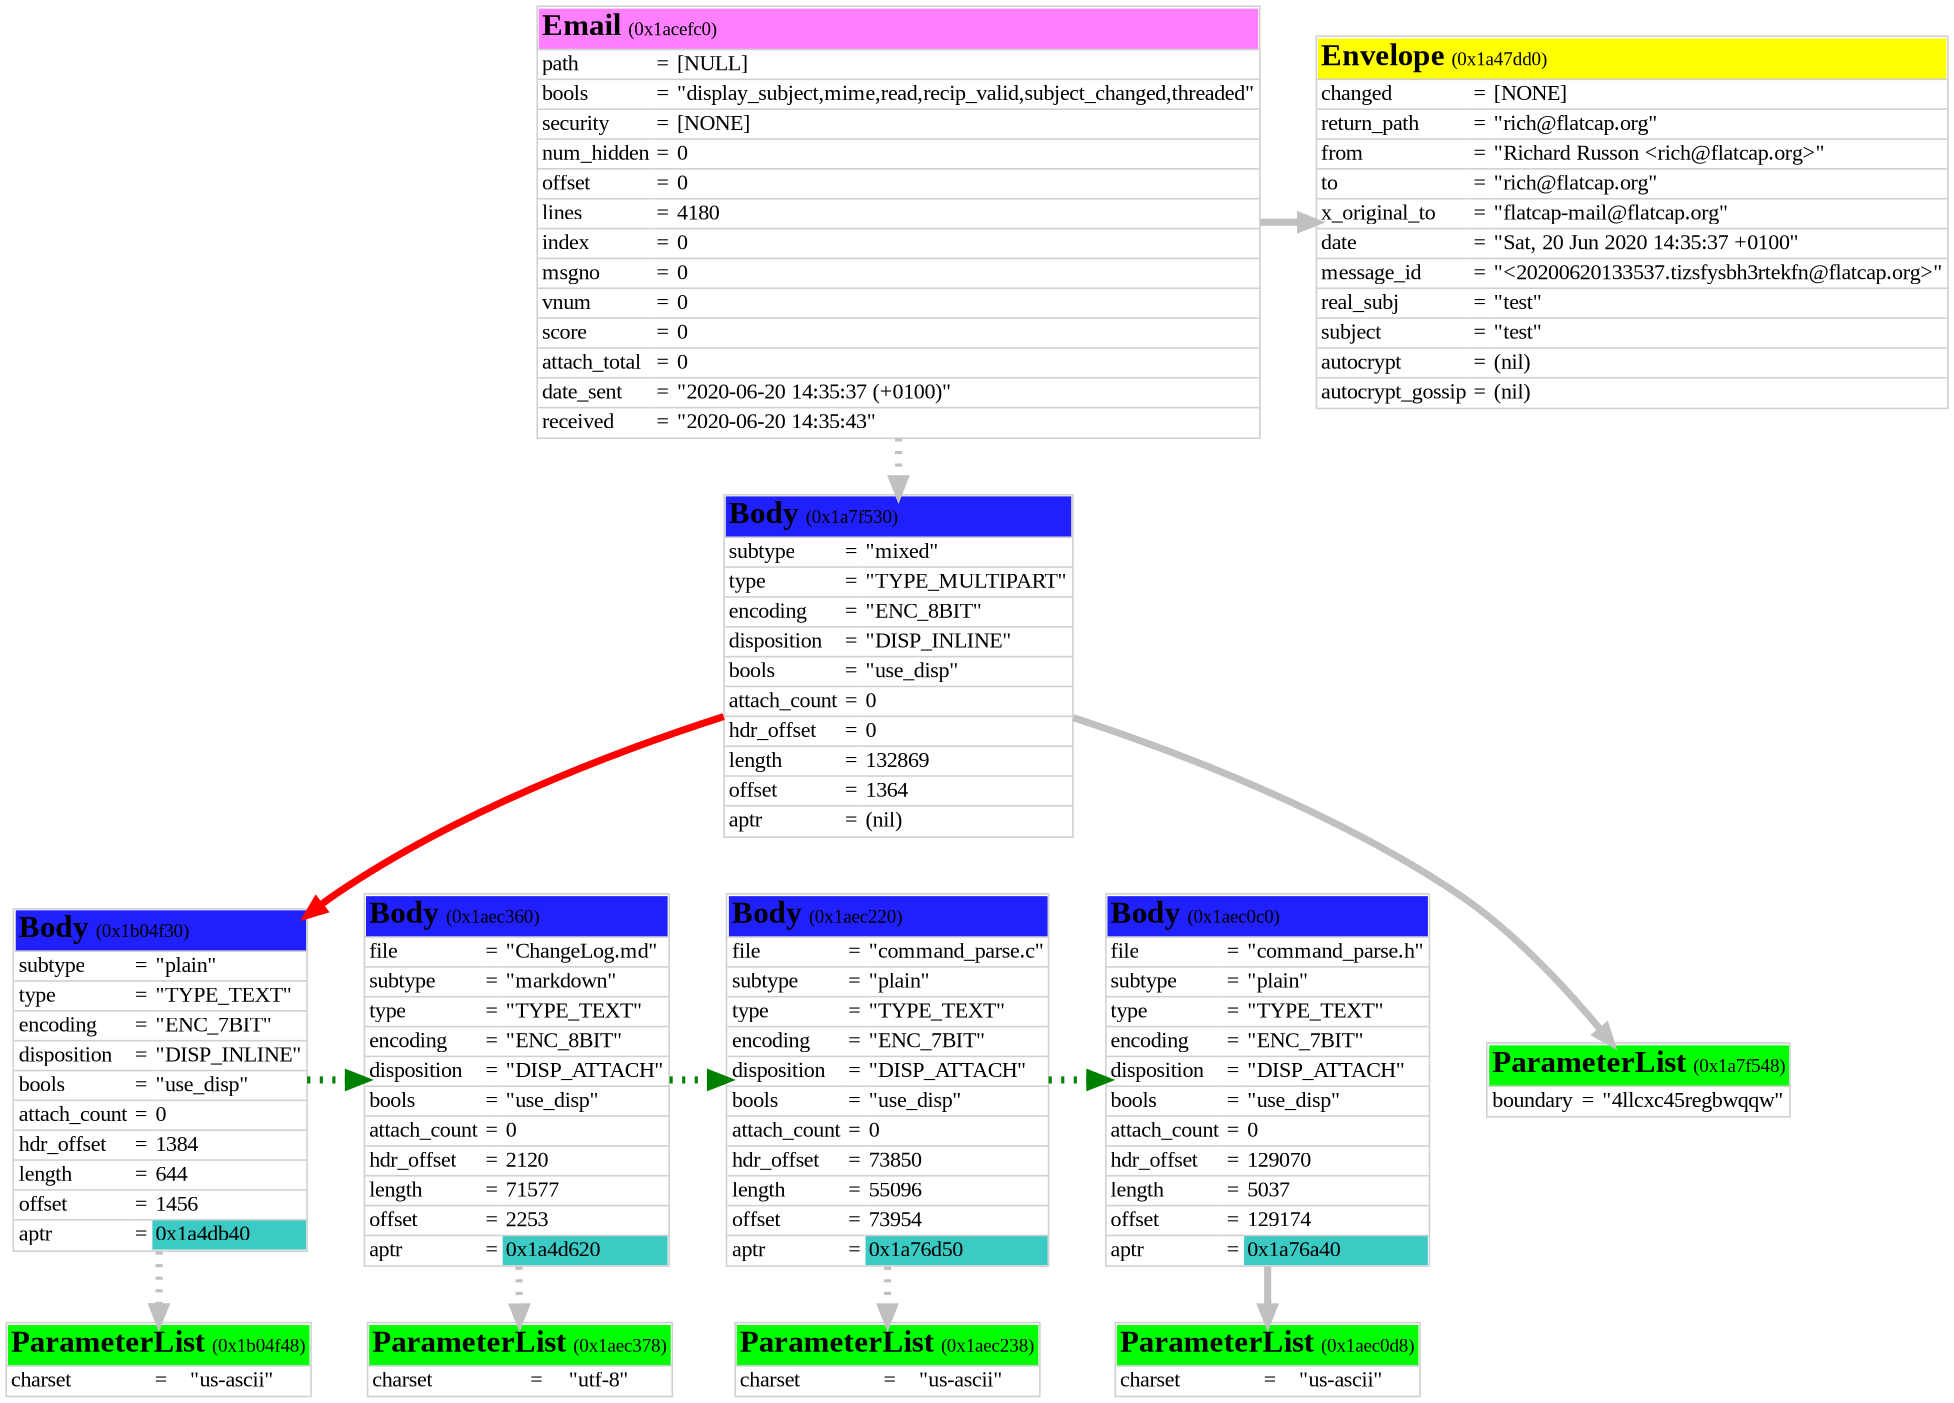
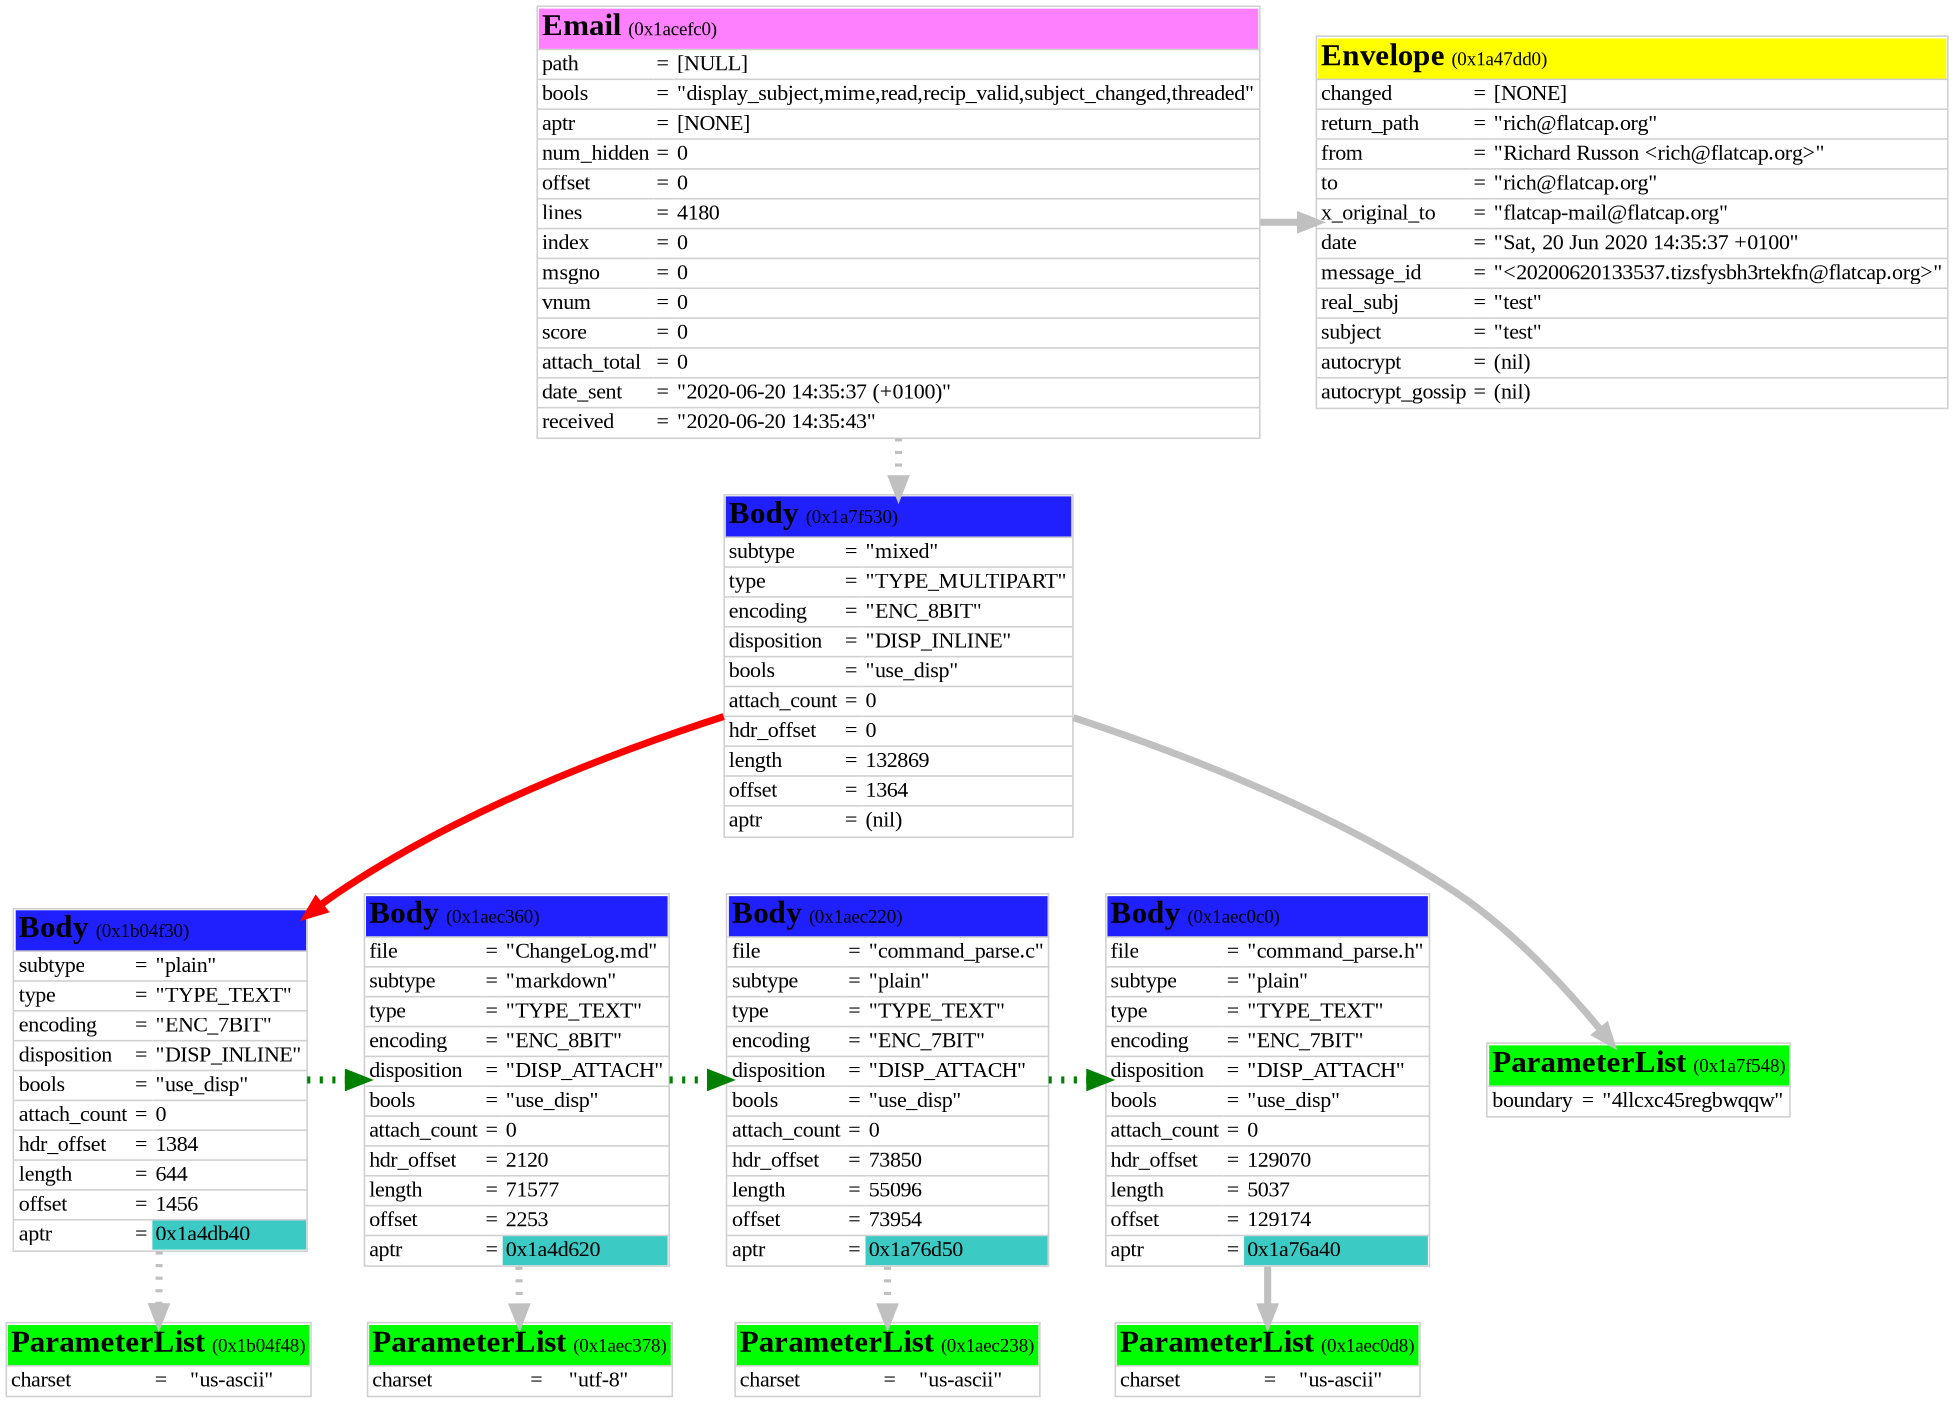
(576, 123) -> (559, 123)
